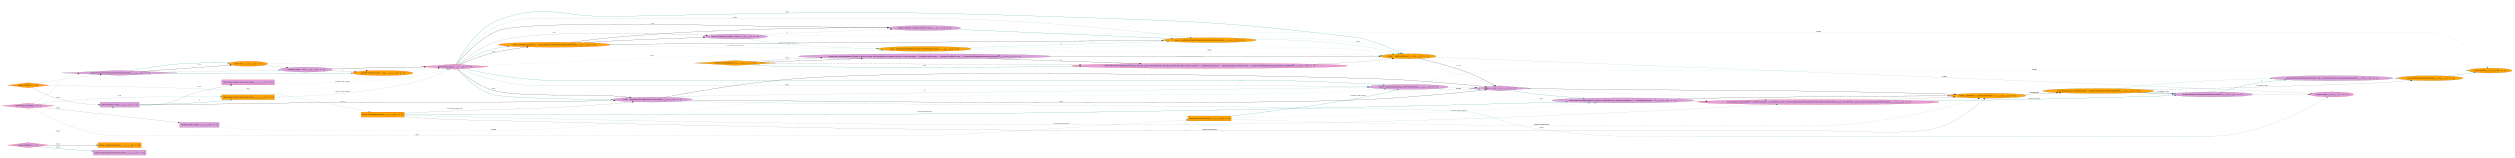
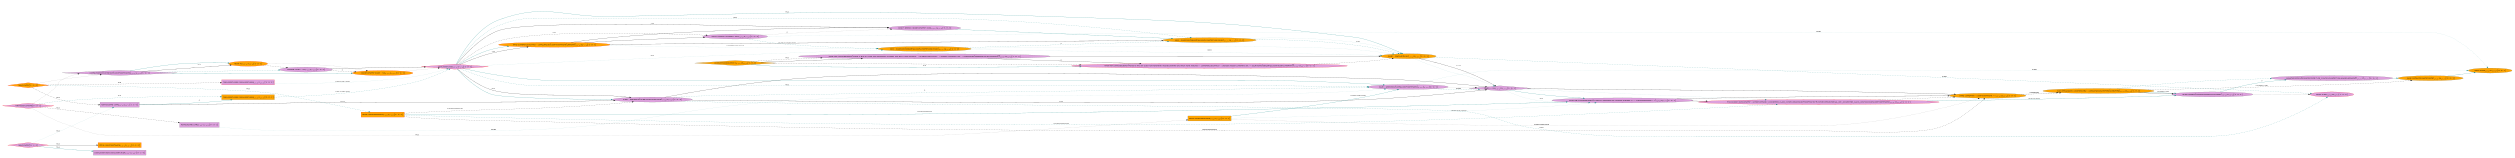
(187, 95) -> (133, 84)
